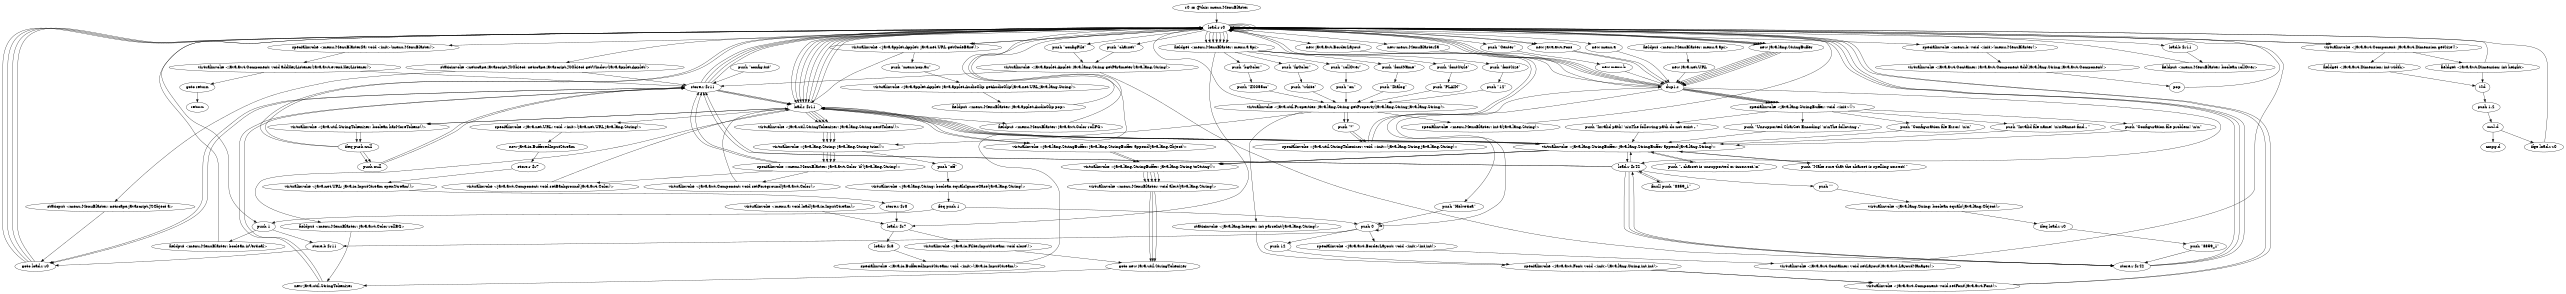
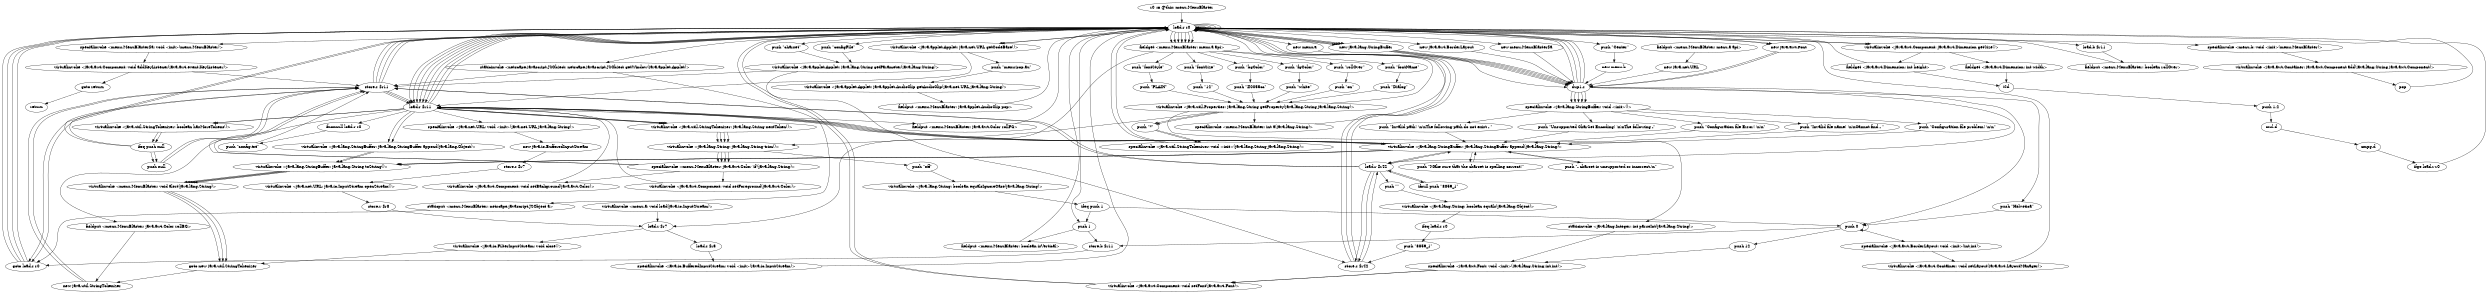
none -> (344, 127)
(2516, 136) -> (2395, 156)
